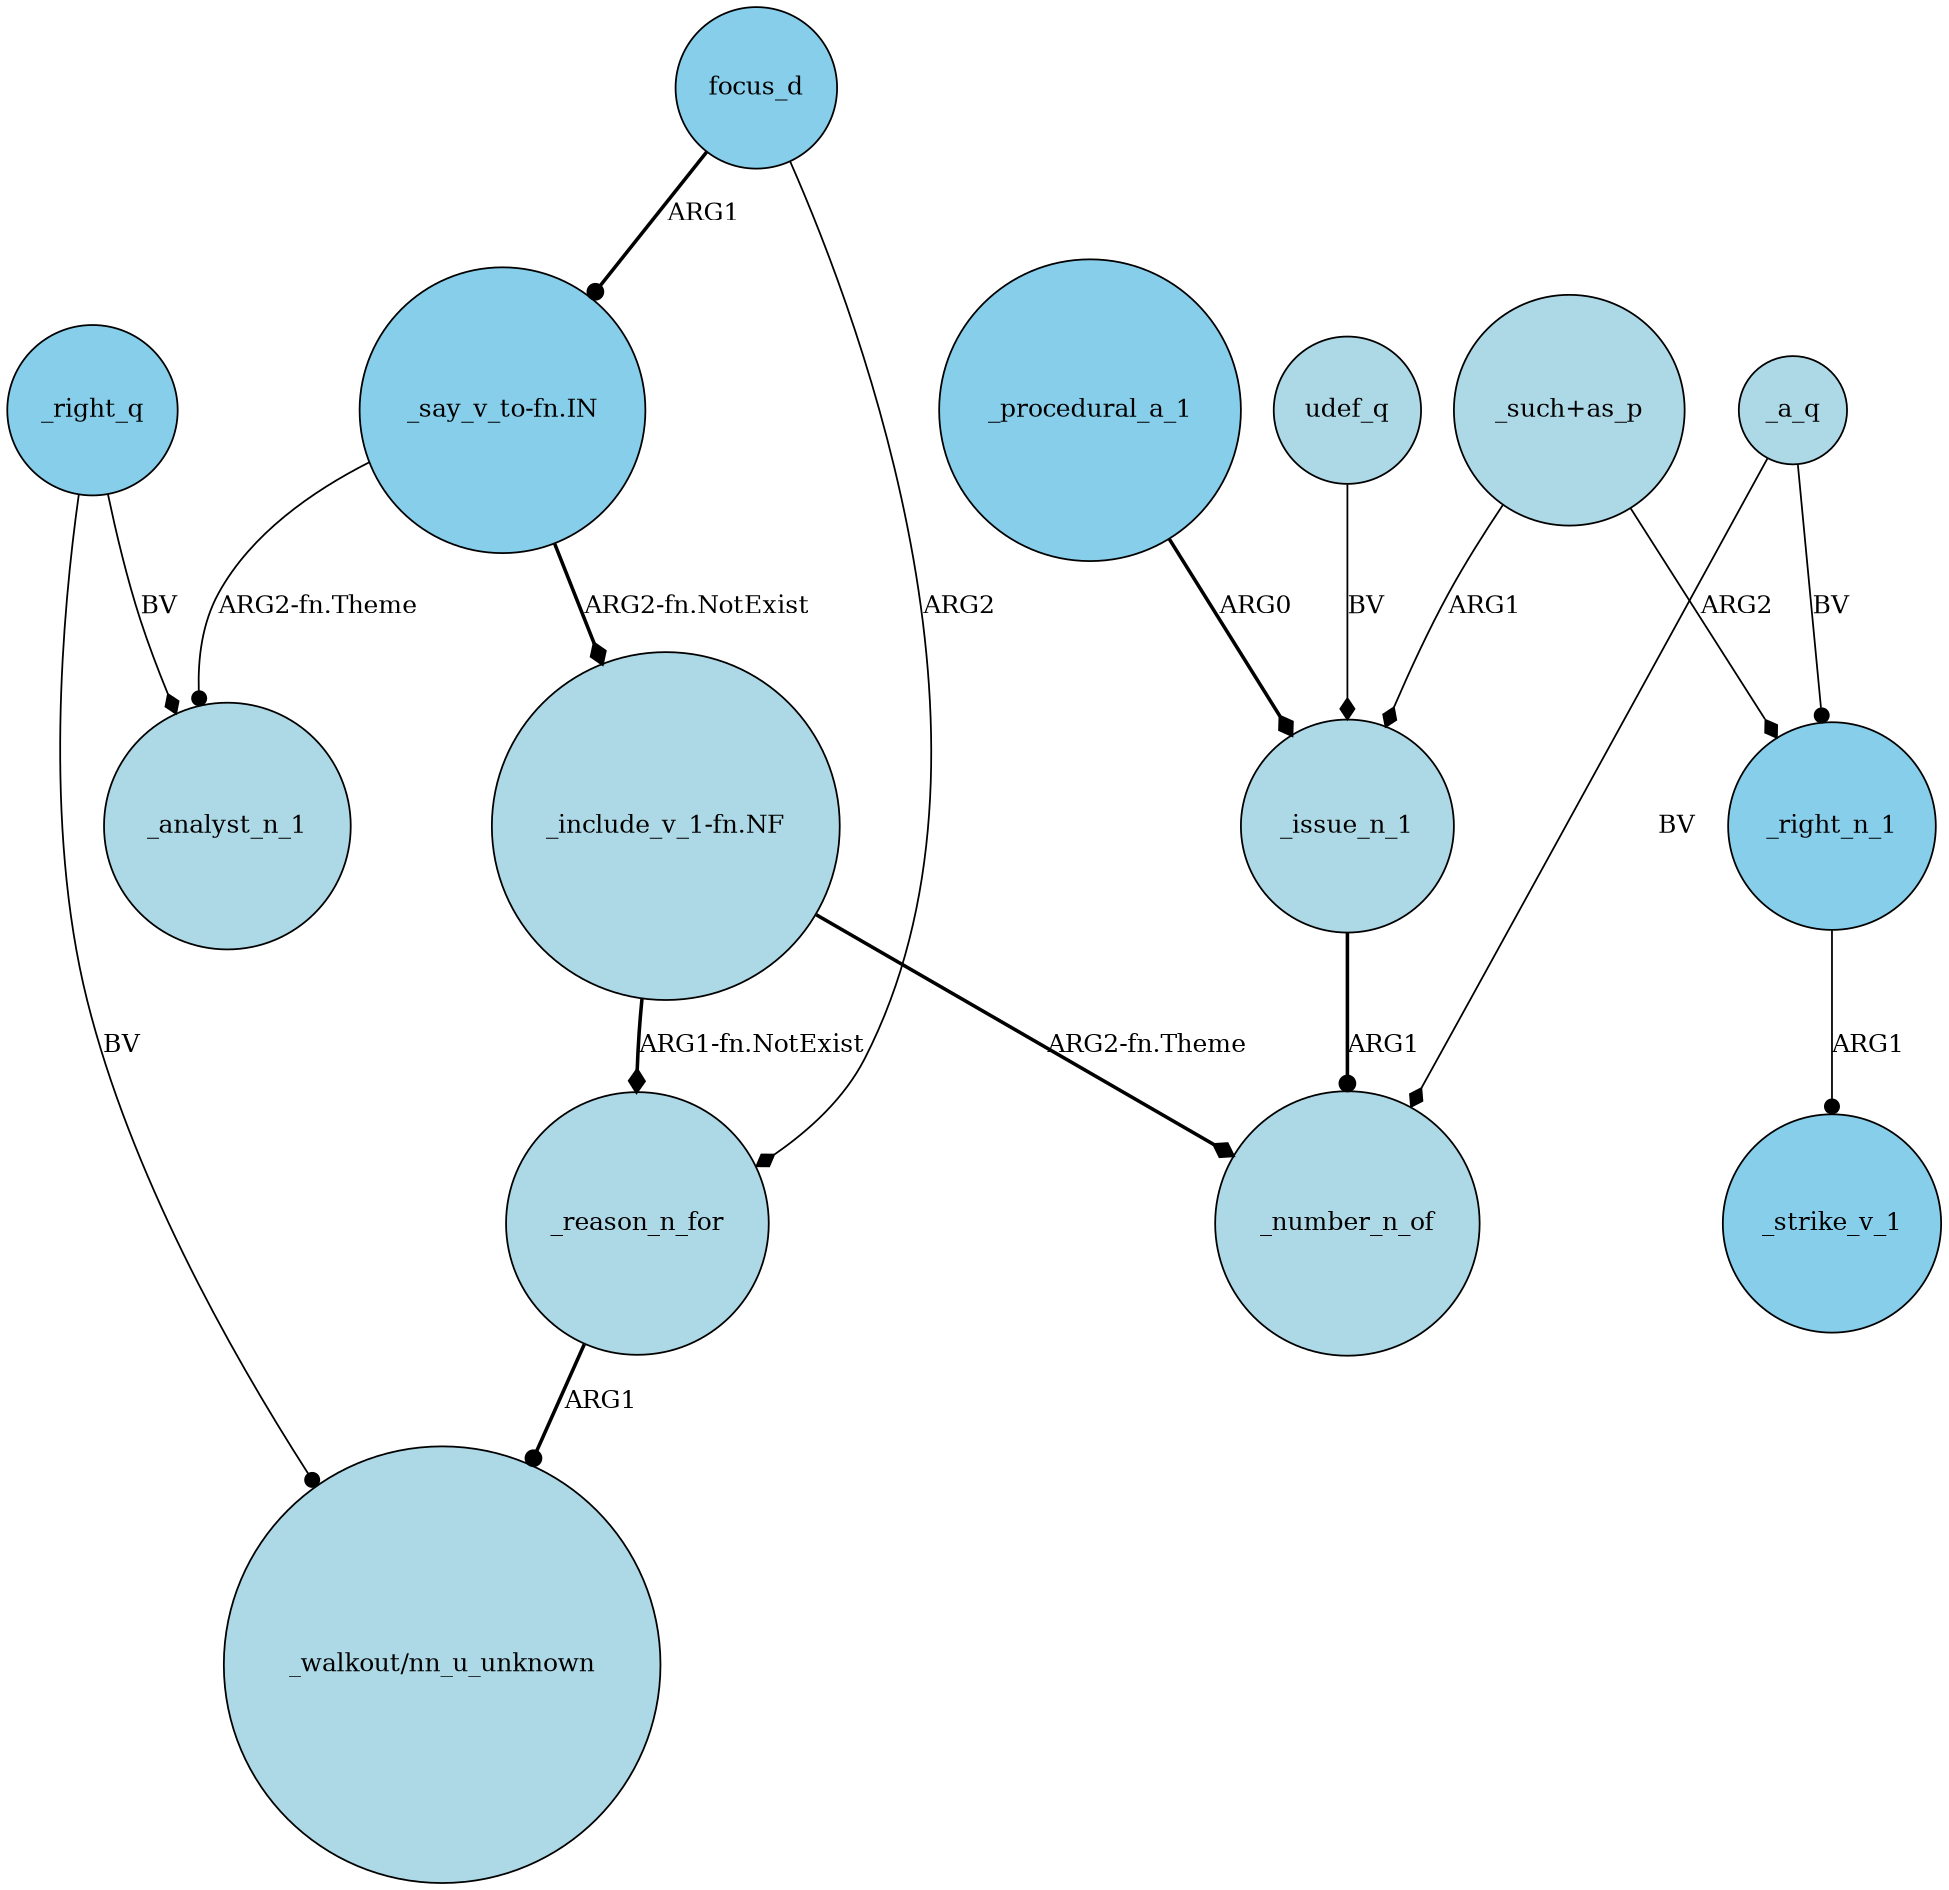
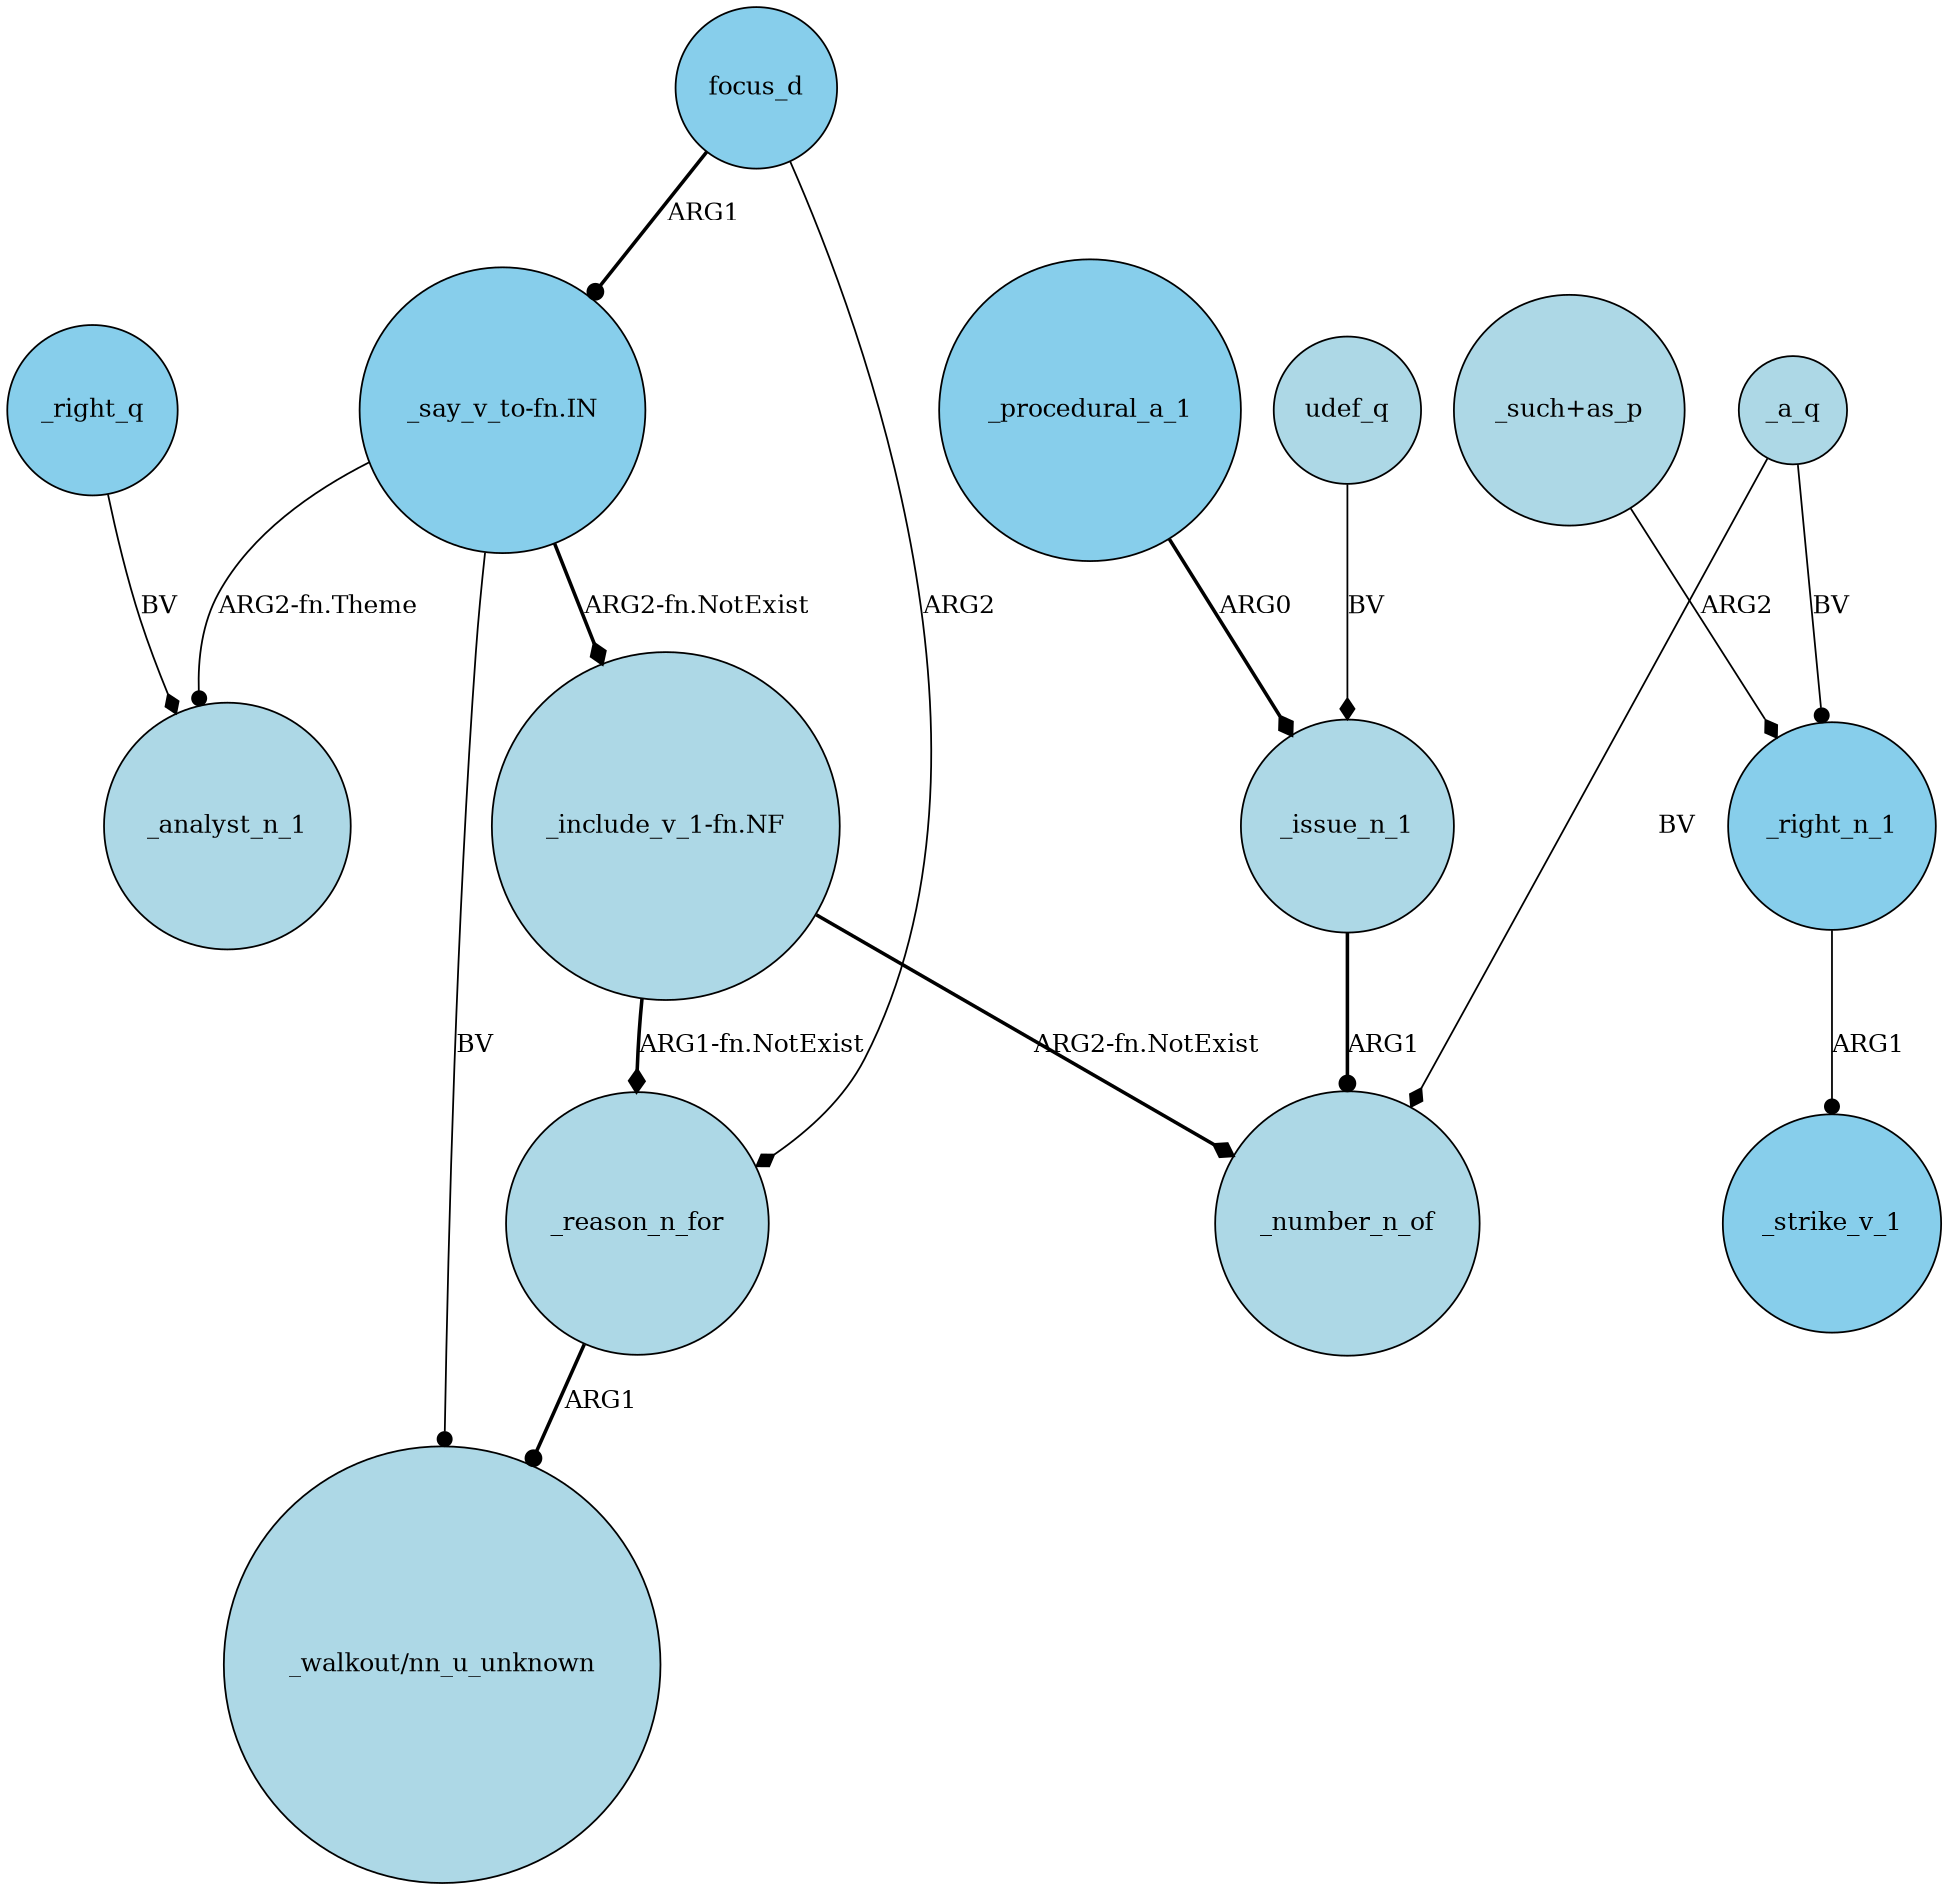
(1443, 603) -> none
(89, 1008) -> (457, 992)
(1147, 1046) -> (1147, 1046)
